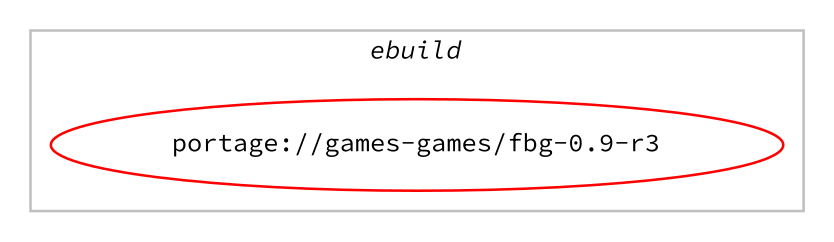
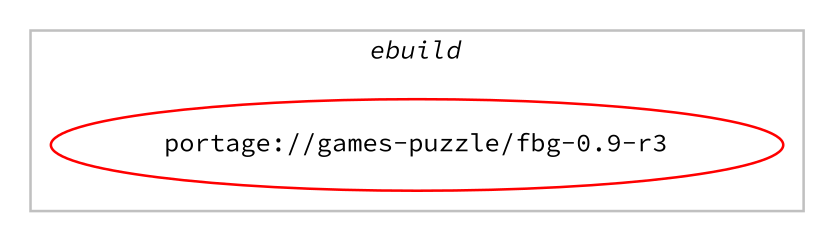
(417, 145) -> (417, 145)
